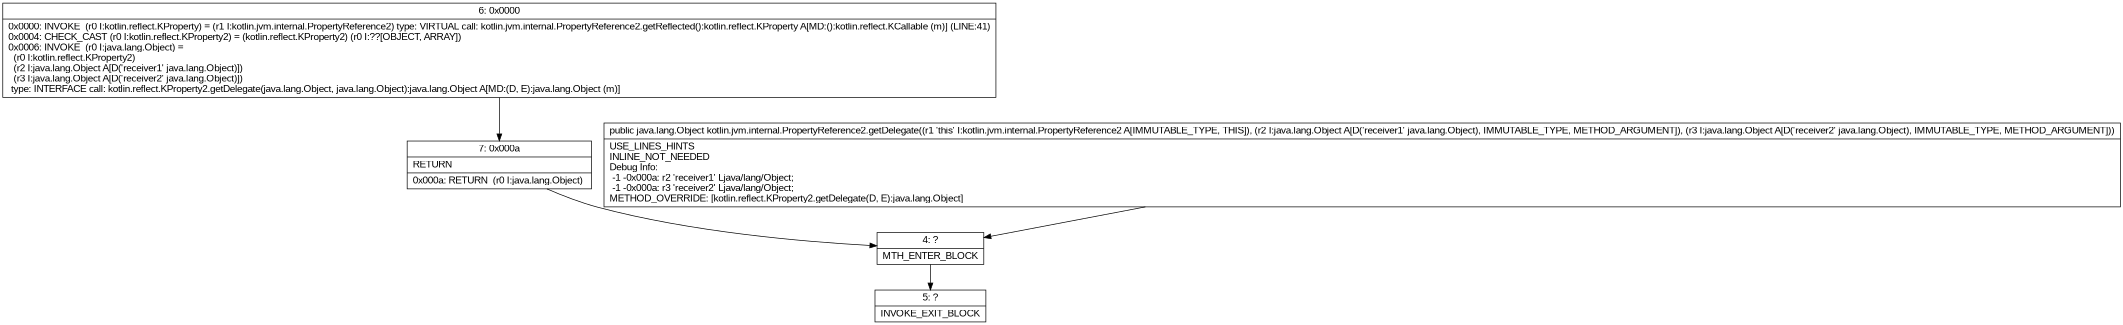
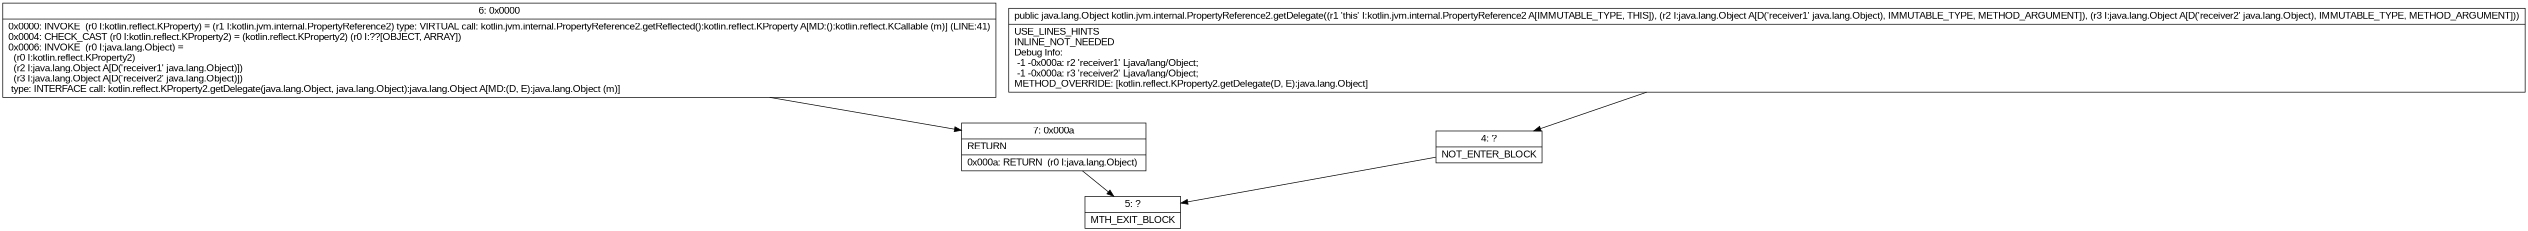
(706, 229) -> (1095, 181)
(930, 256) -> (1489, 155)
(930, 314) -> (1133, 220)
